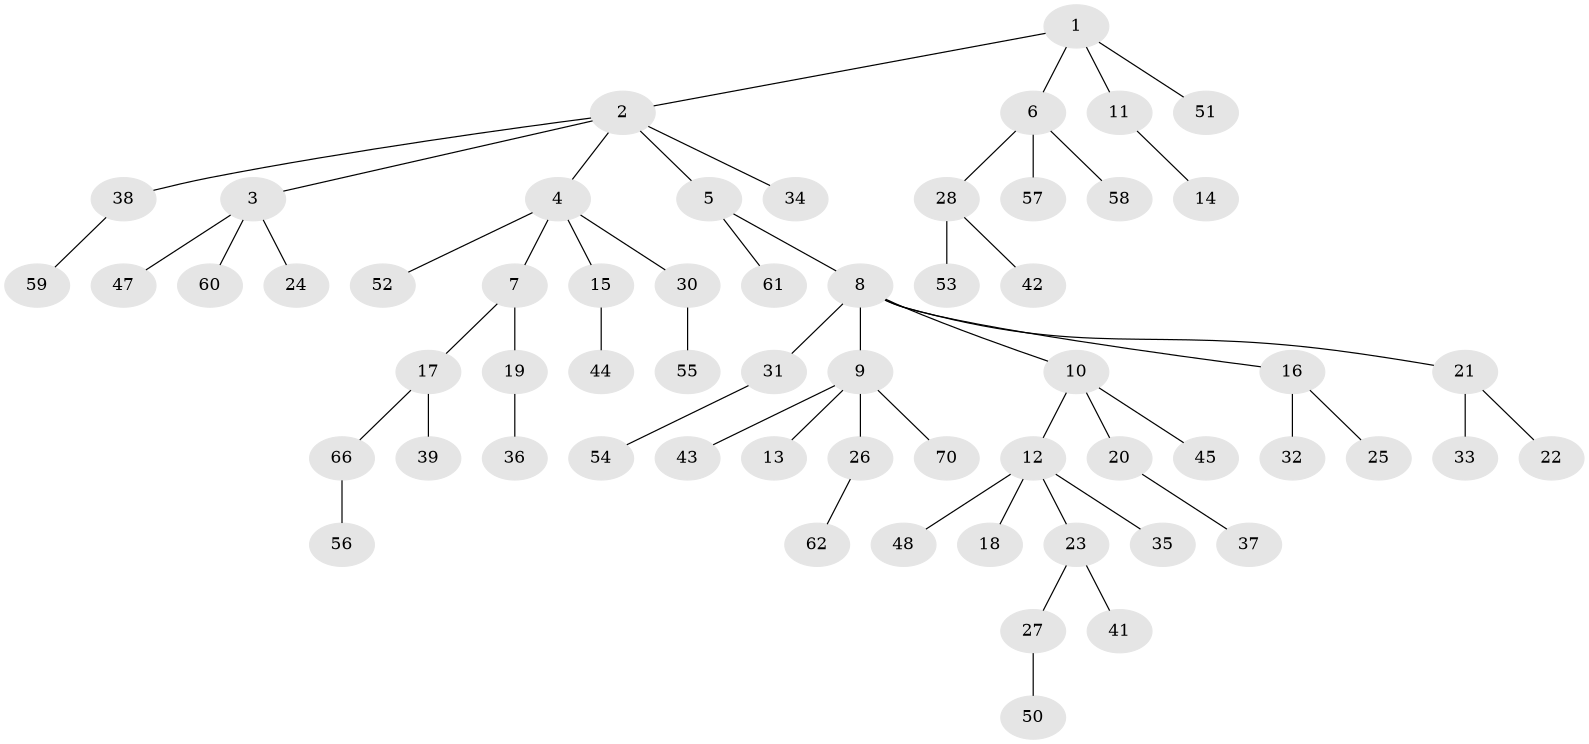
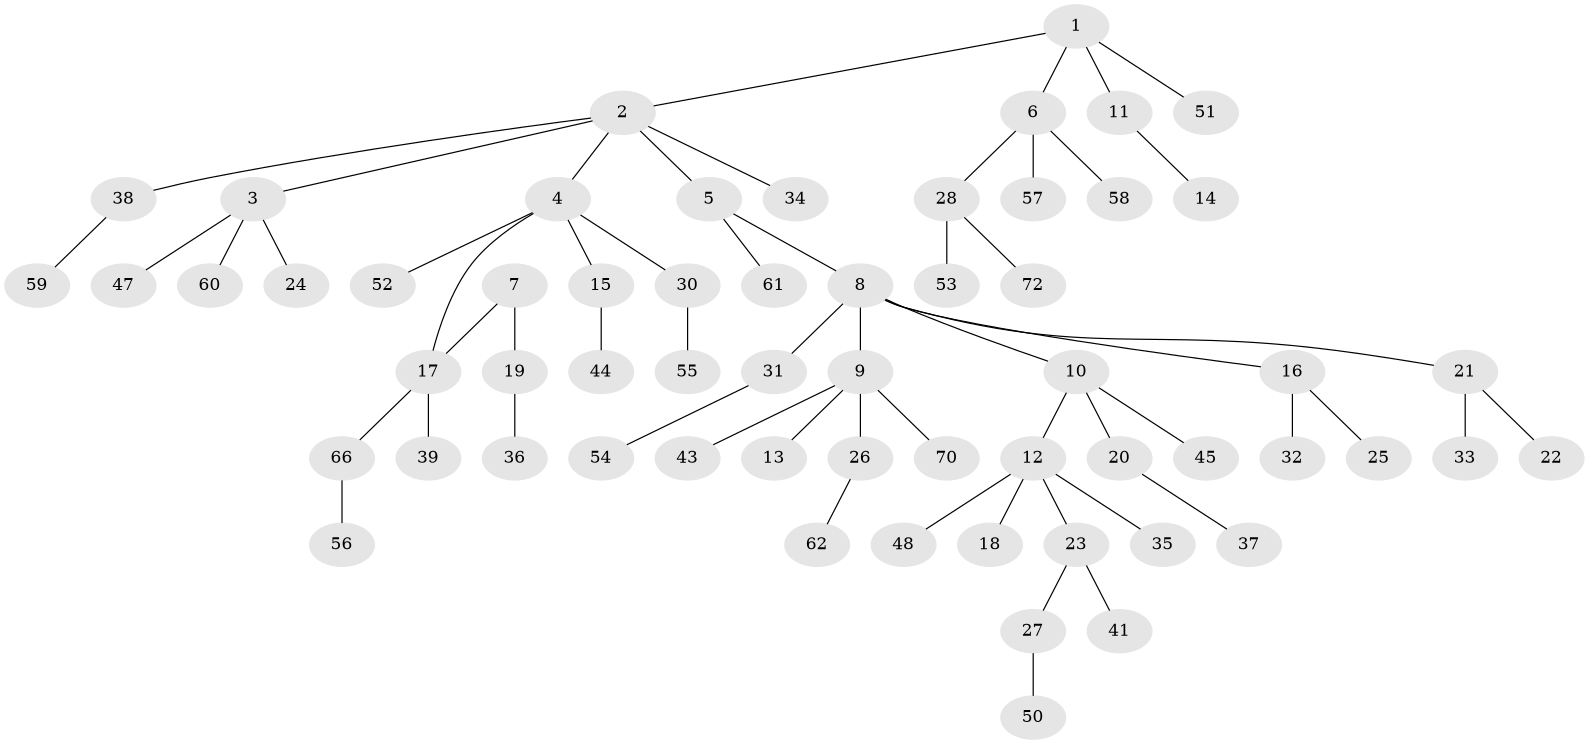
(536, 242) -> (467, 270)
(1033, 286) -> (1033, 286)
